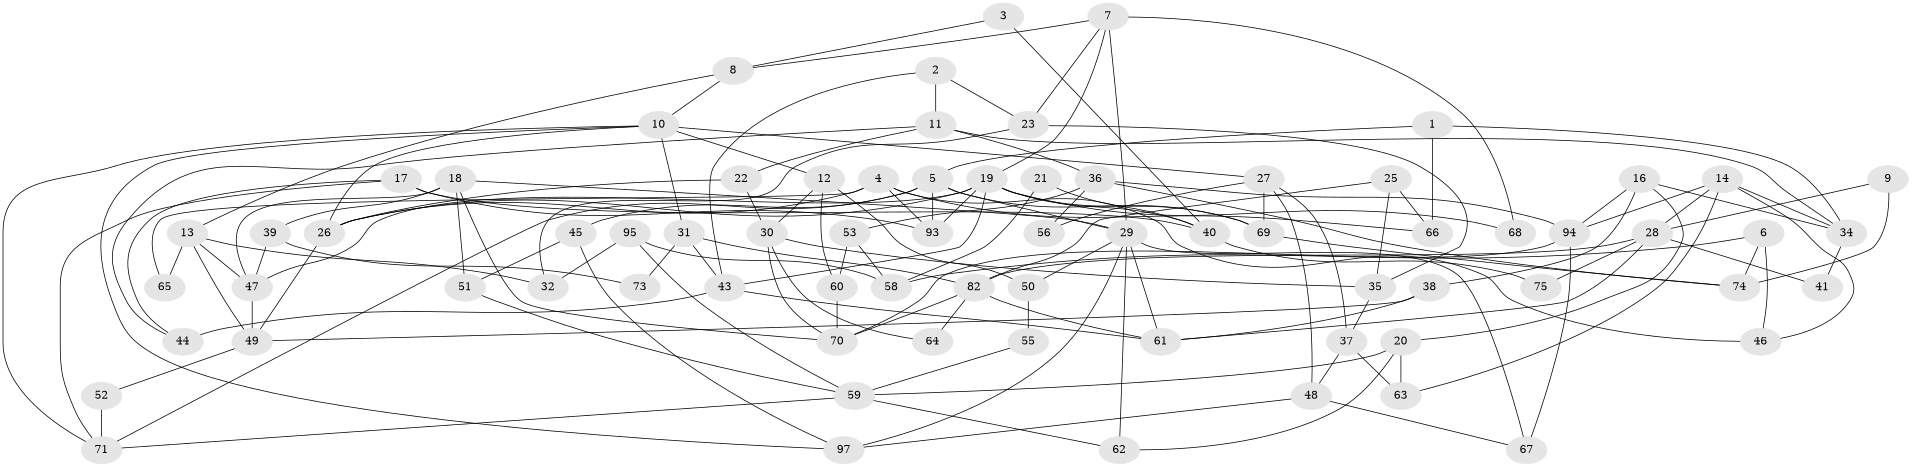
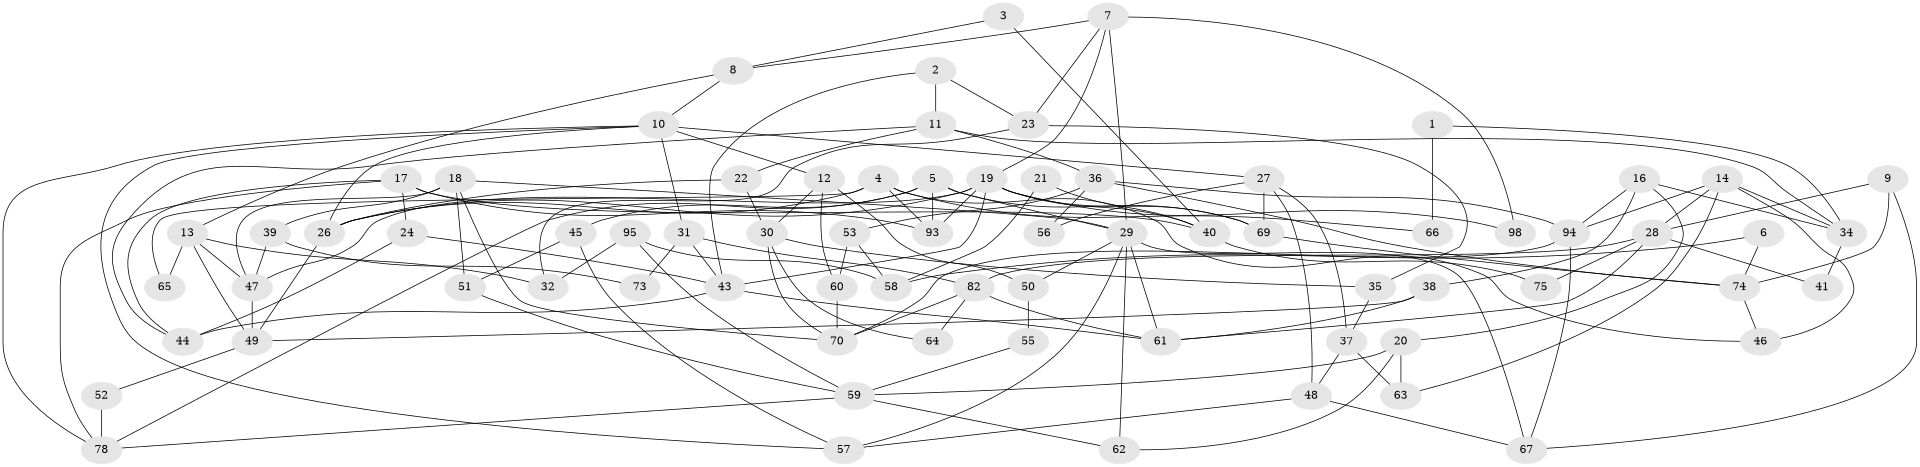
(1191, 138) -> none
(1391, 179) -> none
none -> (407, 233)
(1515, 233) -> (1515, 233)
(1767, 288) -> (1750, 315)
none -> (1820, 409)
(102, 450) -> (102, 450)
(844, 450) -> (844, 450)
